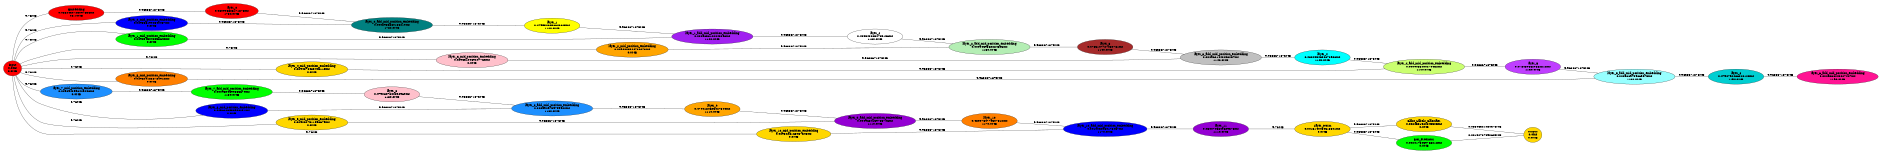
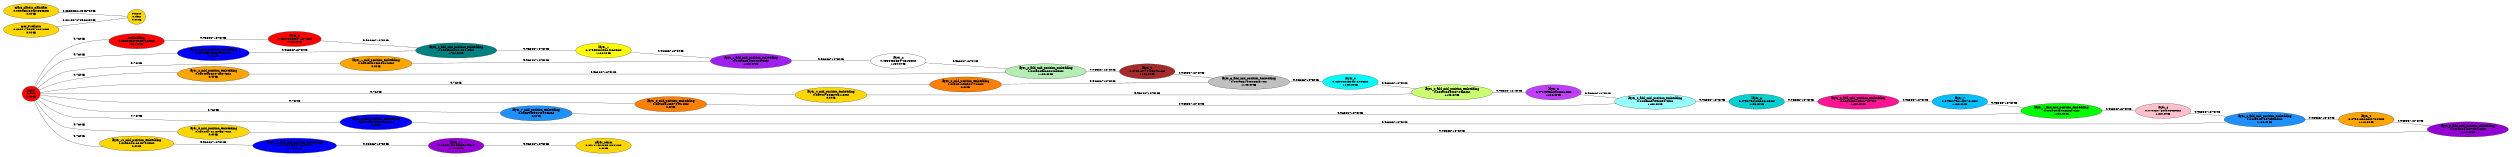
(152, 39) -> (376, 64)
(472, 60) -> (966, 84)
none -> (1960, 102)
(989, 121) -> none
(1278, 127) -> (536, 144)
(1373, 127) -> none
(1373, 136) -> none
(1424, 143) -> (31, 30)
